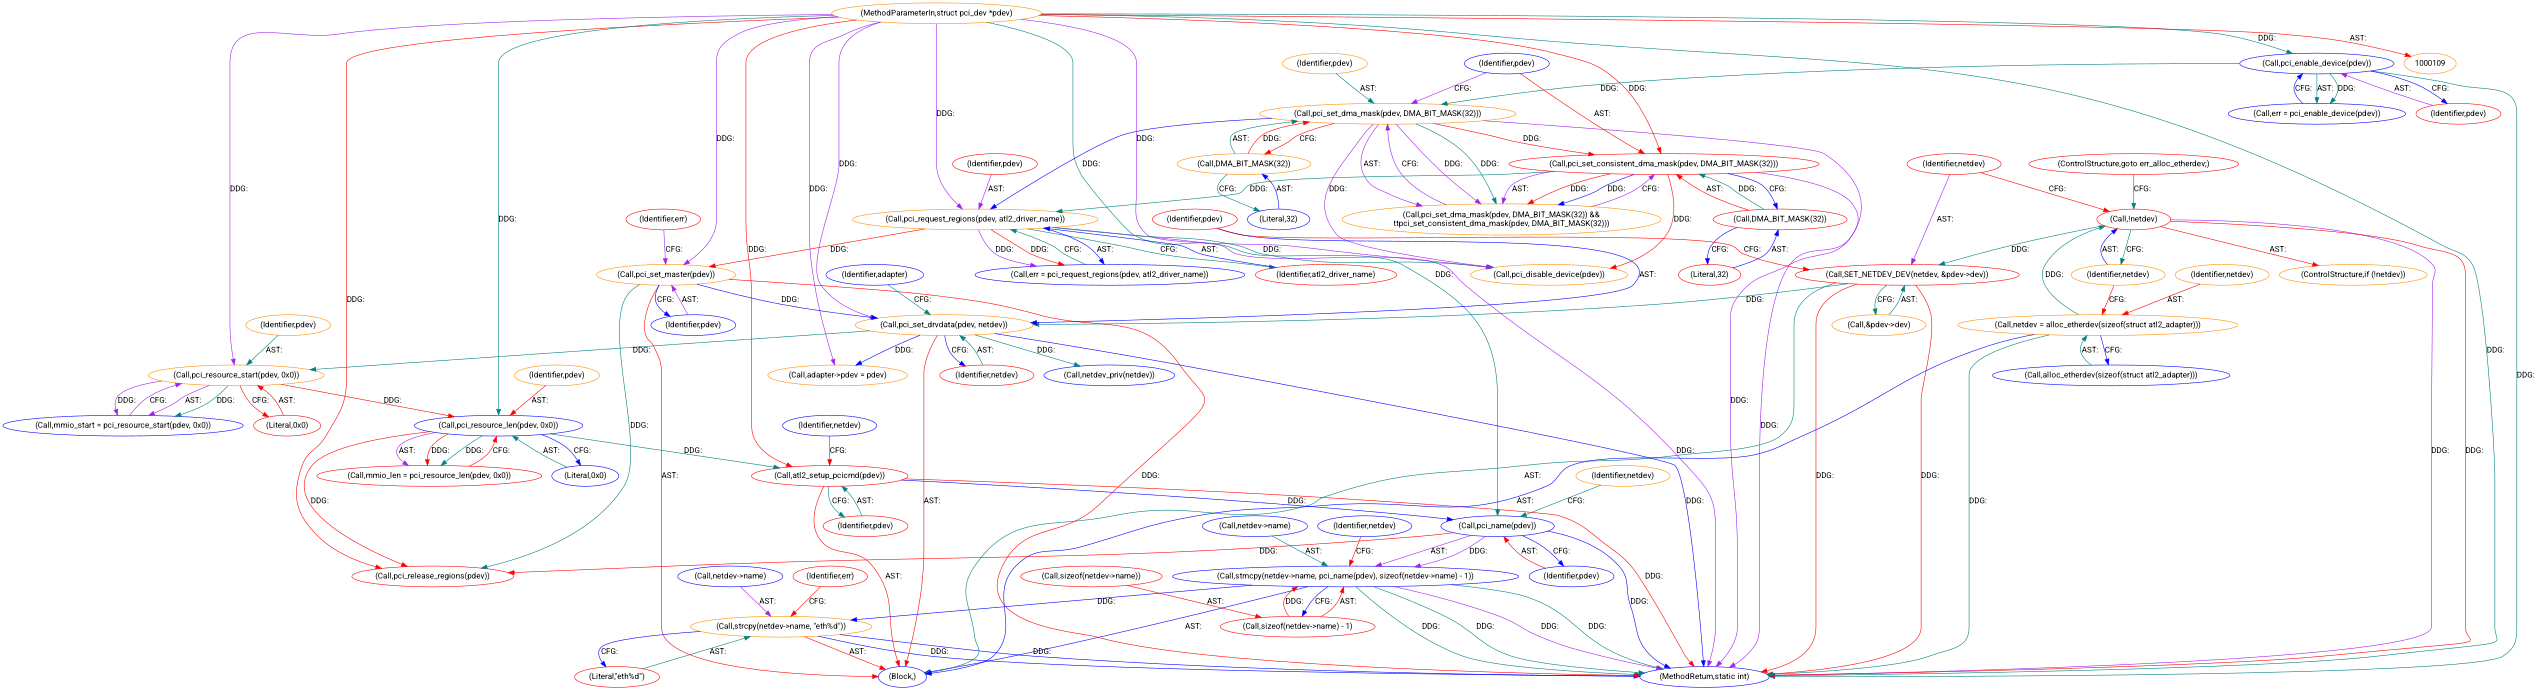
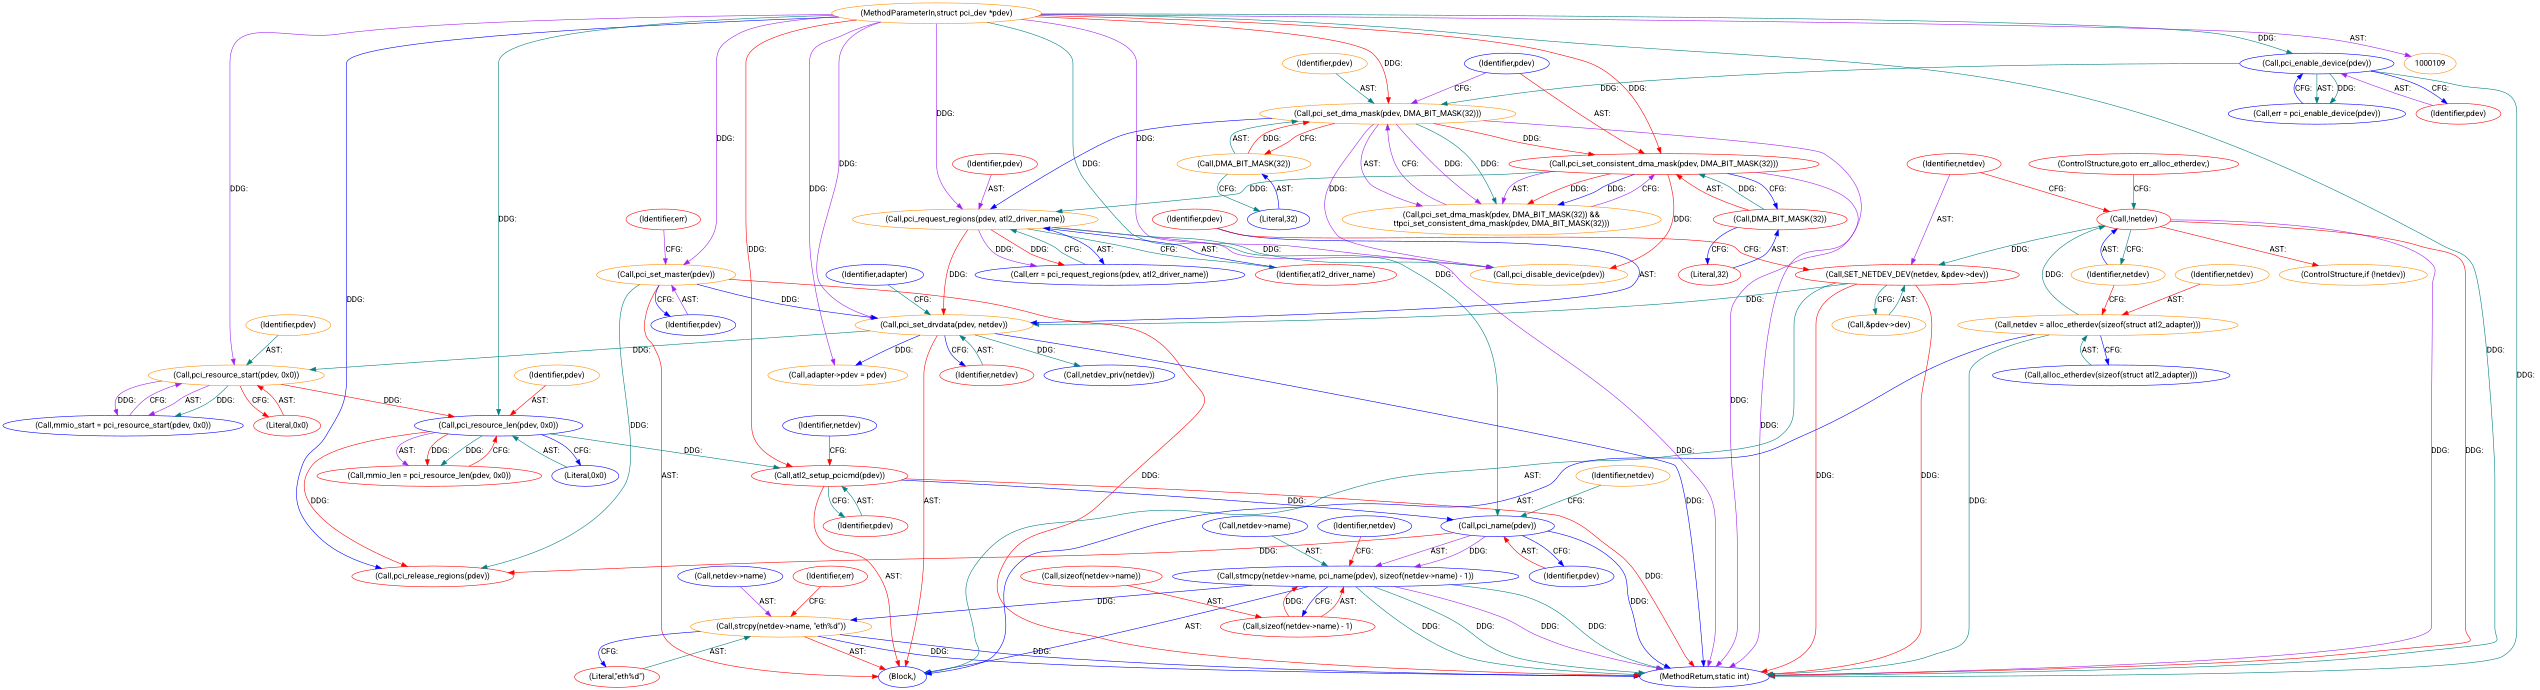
(1724, 21) -> (1724, 21)
none -> (1229, 28)
(347, 95) -> (347, 95)
(825, 246) -> (949, 267)
